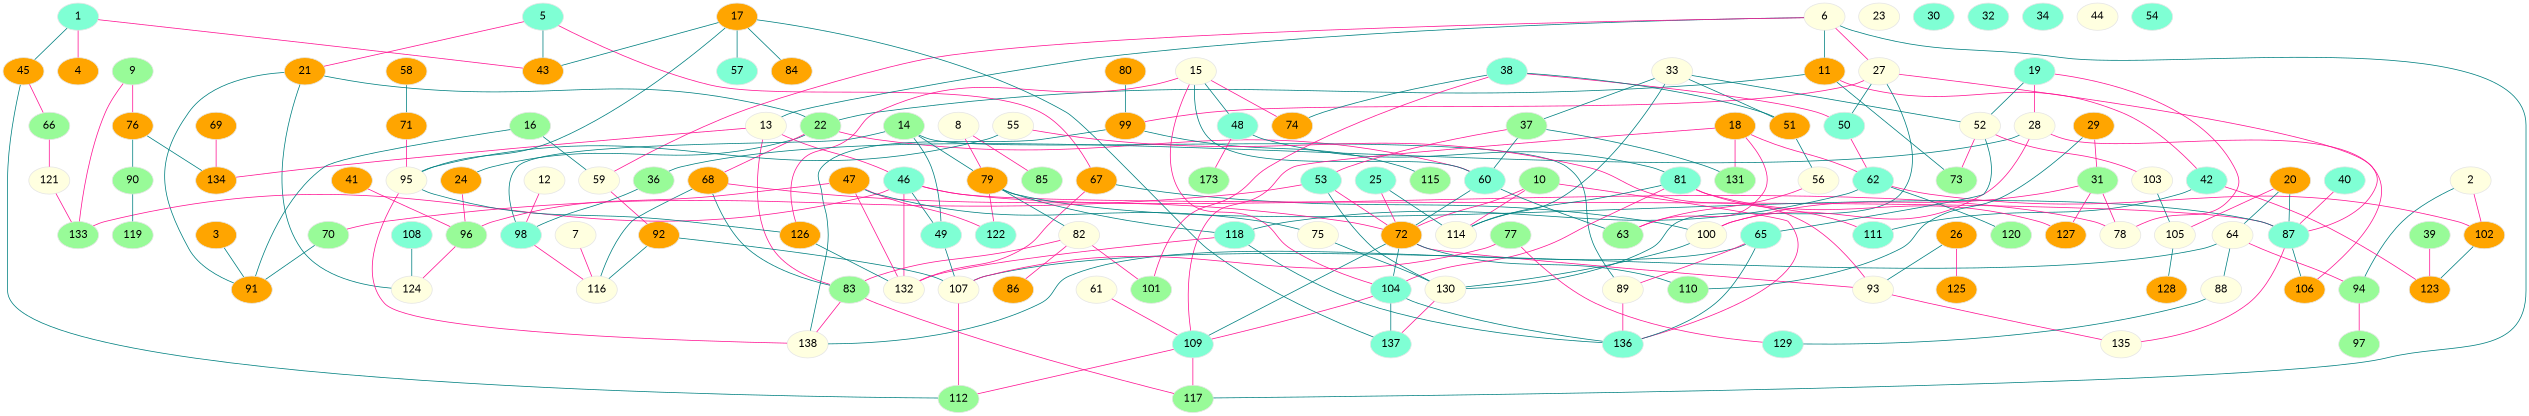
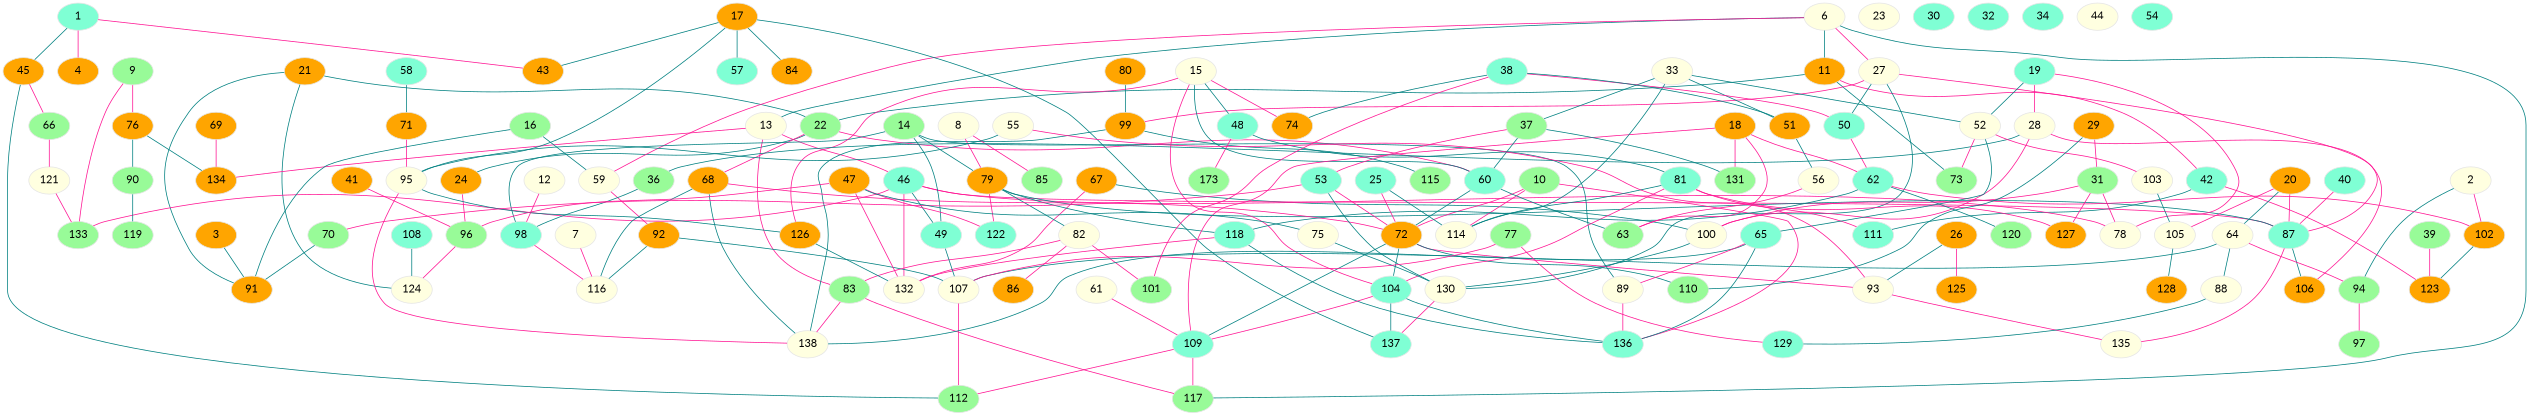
(543, 17) -> none
(406, 71) -> (406, 71)
(2290, 204) -> (2290, 204)
(758, 256) -> (738, 272)
